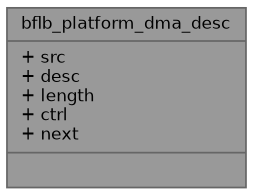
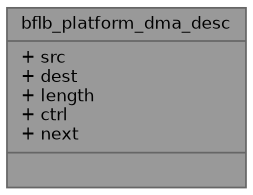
(51, 77) -> (50, 77)
